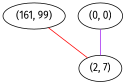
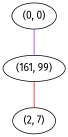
(100, 42) -> (34, 42)
